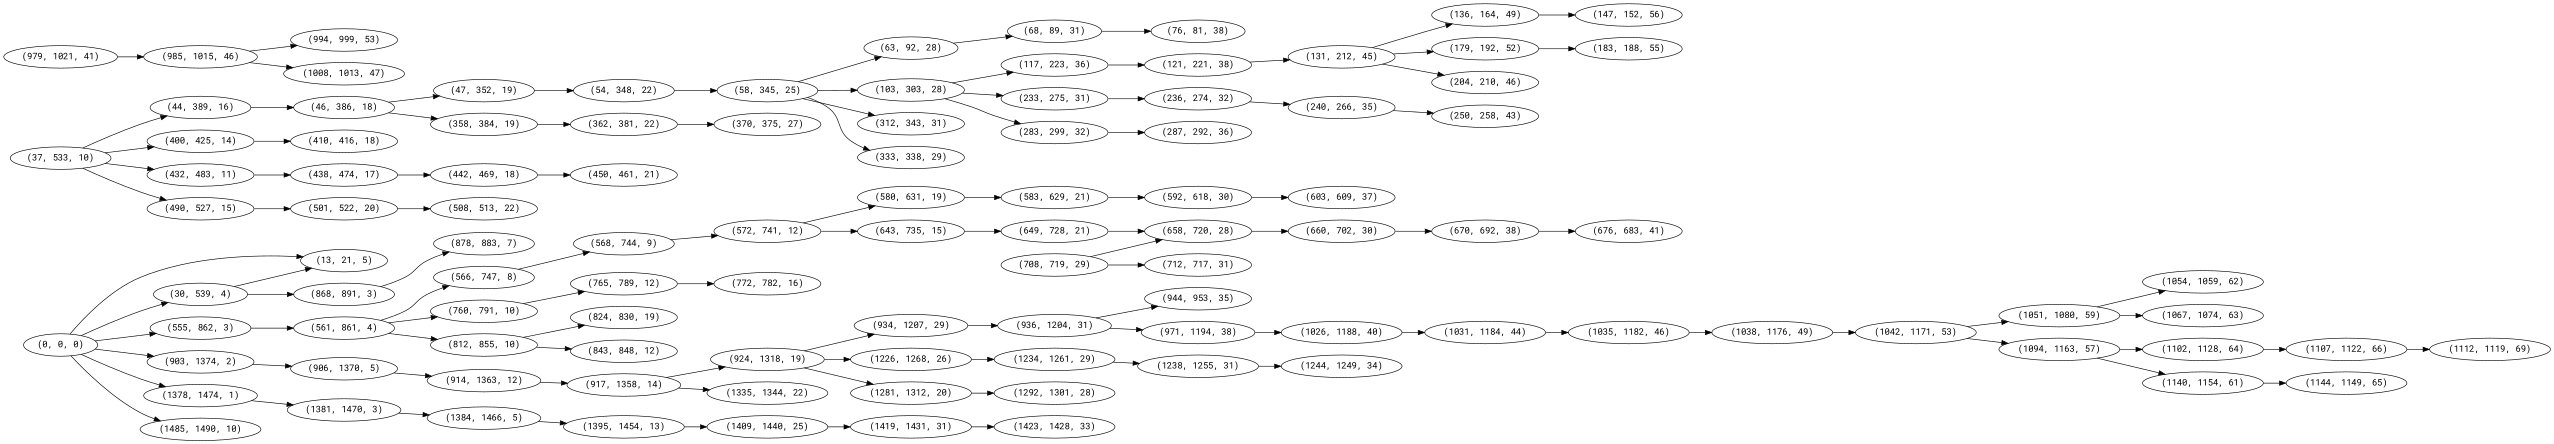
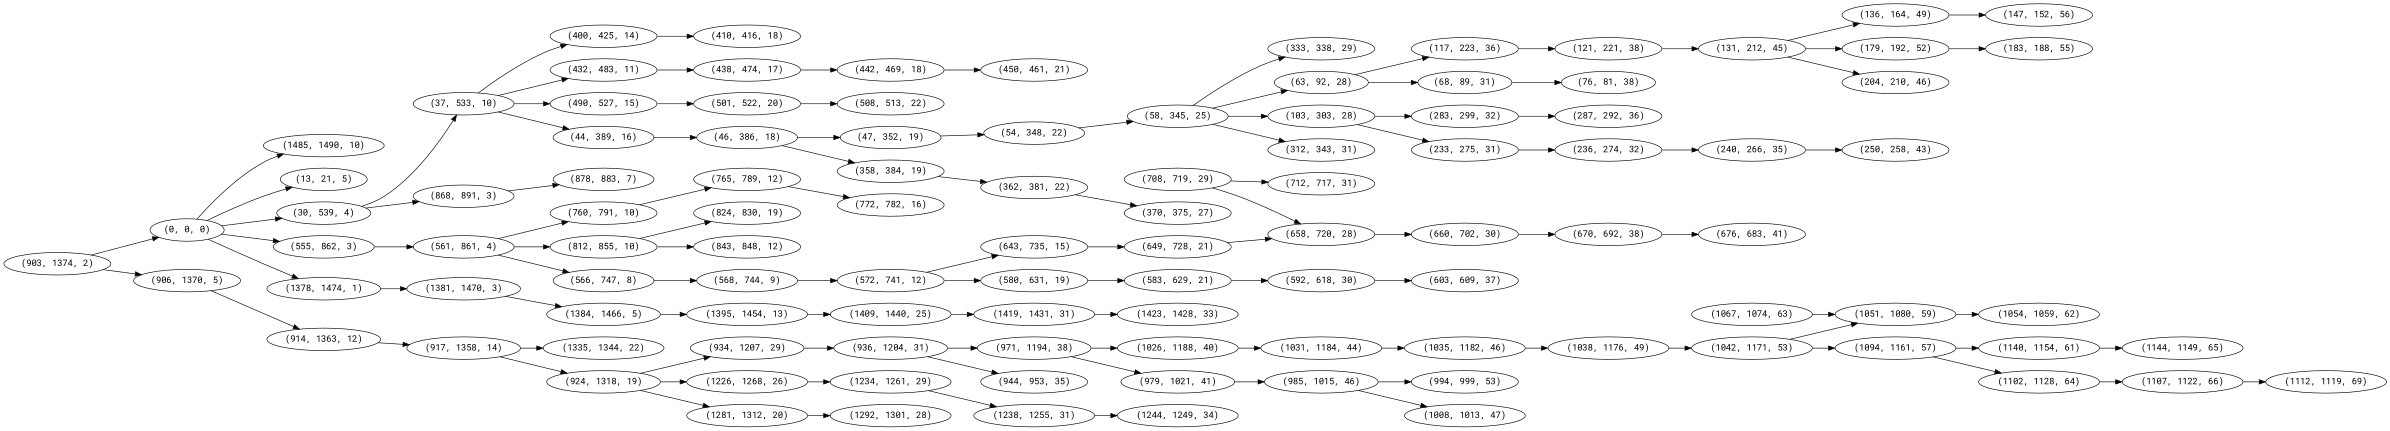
(980, 78) -> (1389, 67)
(270, 278) -> (414, 171)
(2128, 316) -> (1820, 314)
(2059, 349) -> (1896, 348)
(121, 352) -> (122, 247)
none -> (1103, 364)
